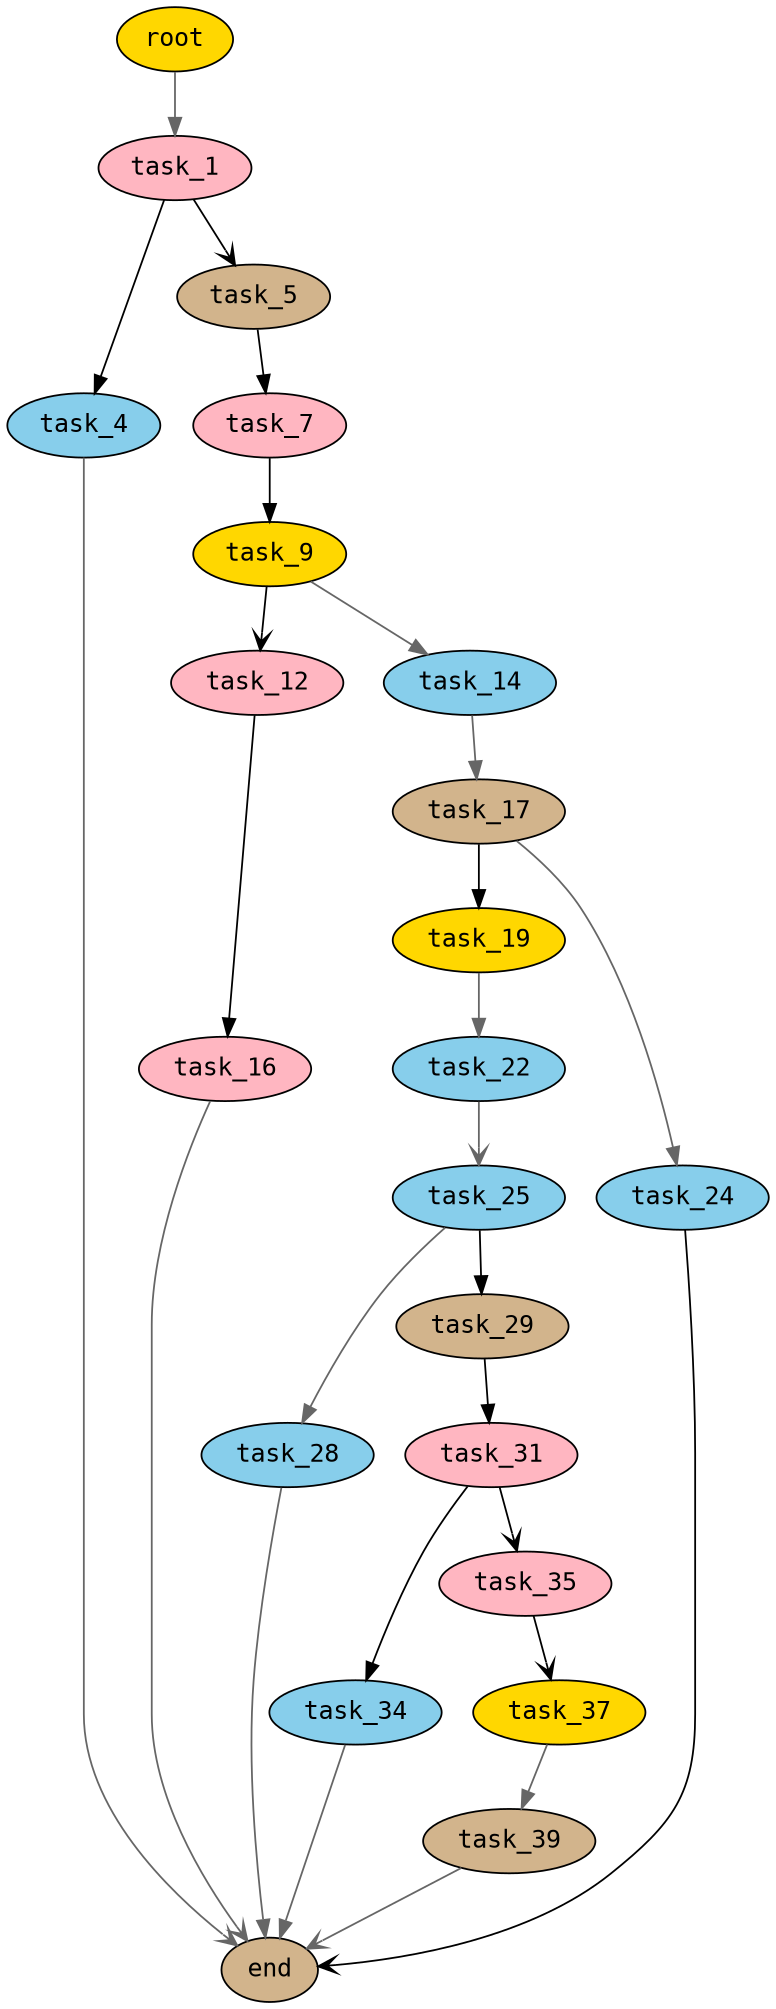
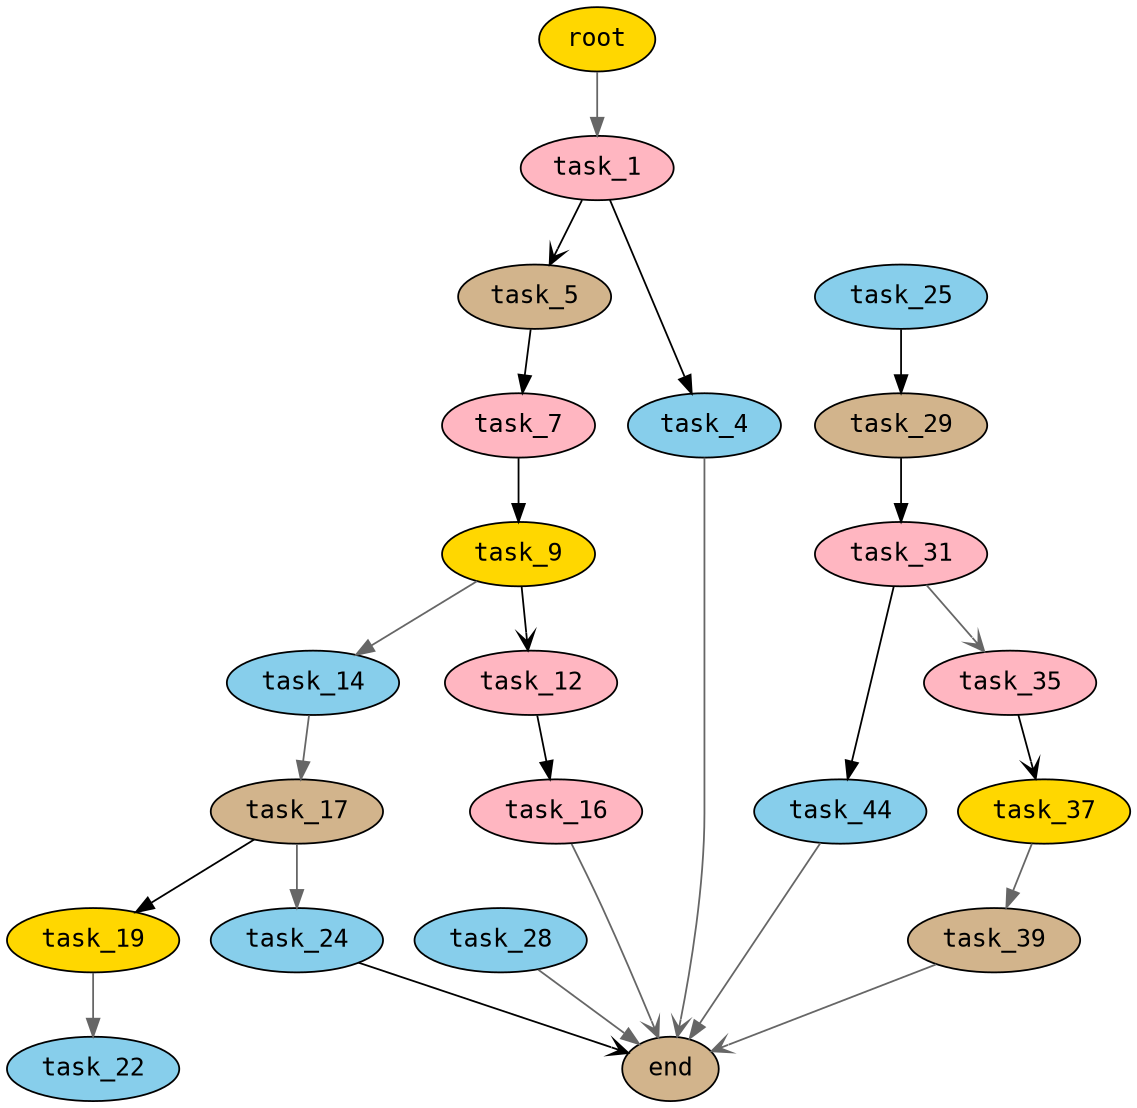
(479, 1125) -> none
(369, 1310) -> none
(506, 1510) -> (949, 611)
(356, 1712) -> (840, 812)
